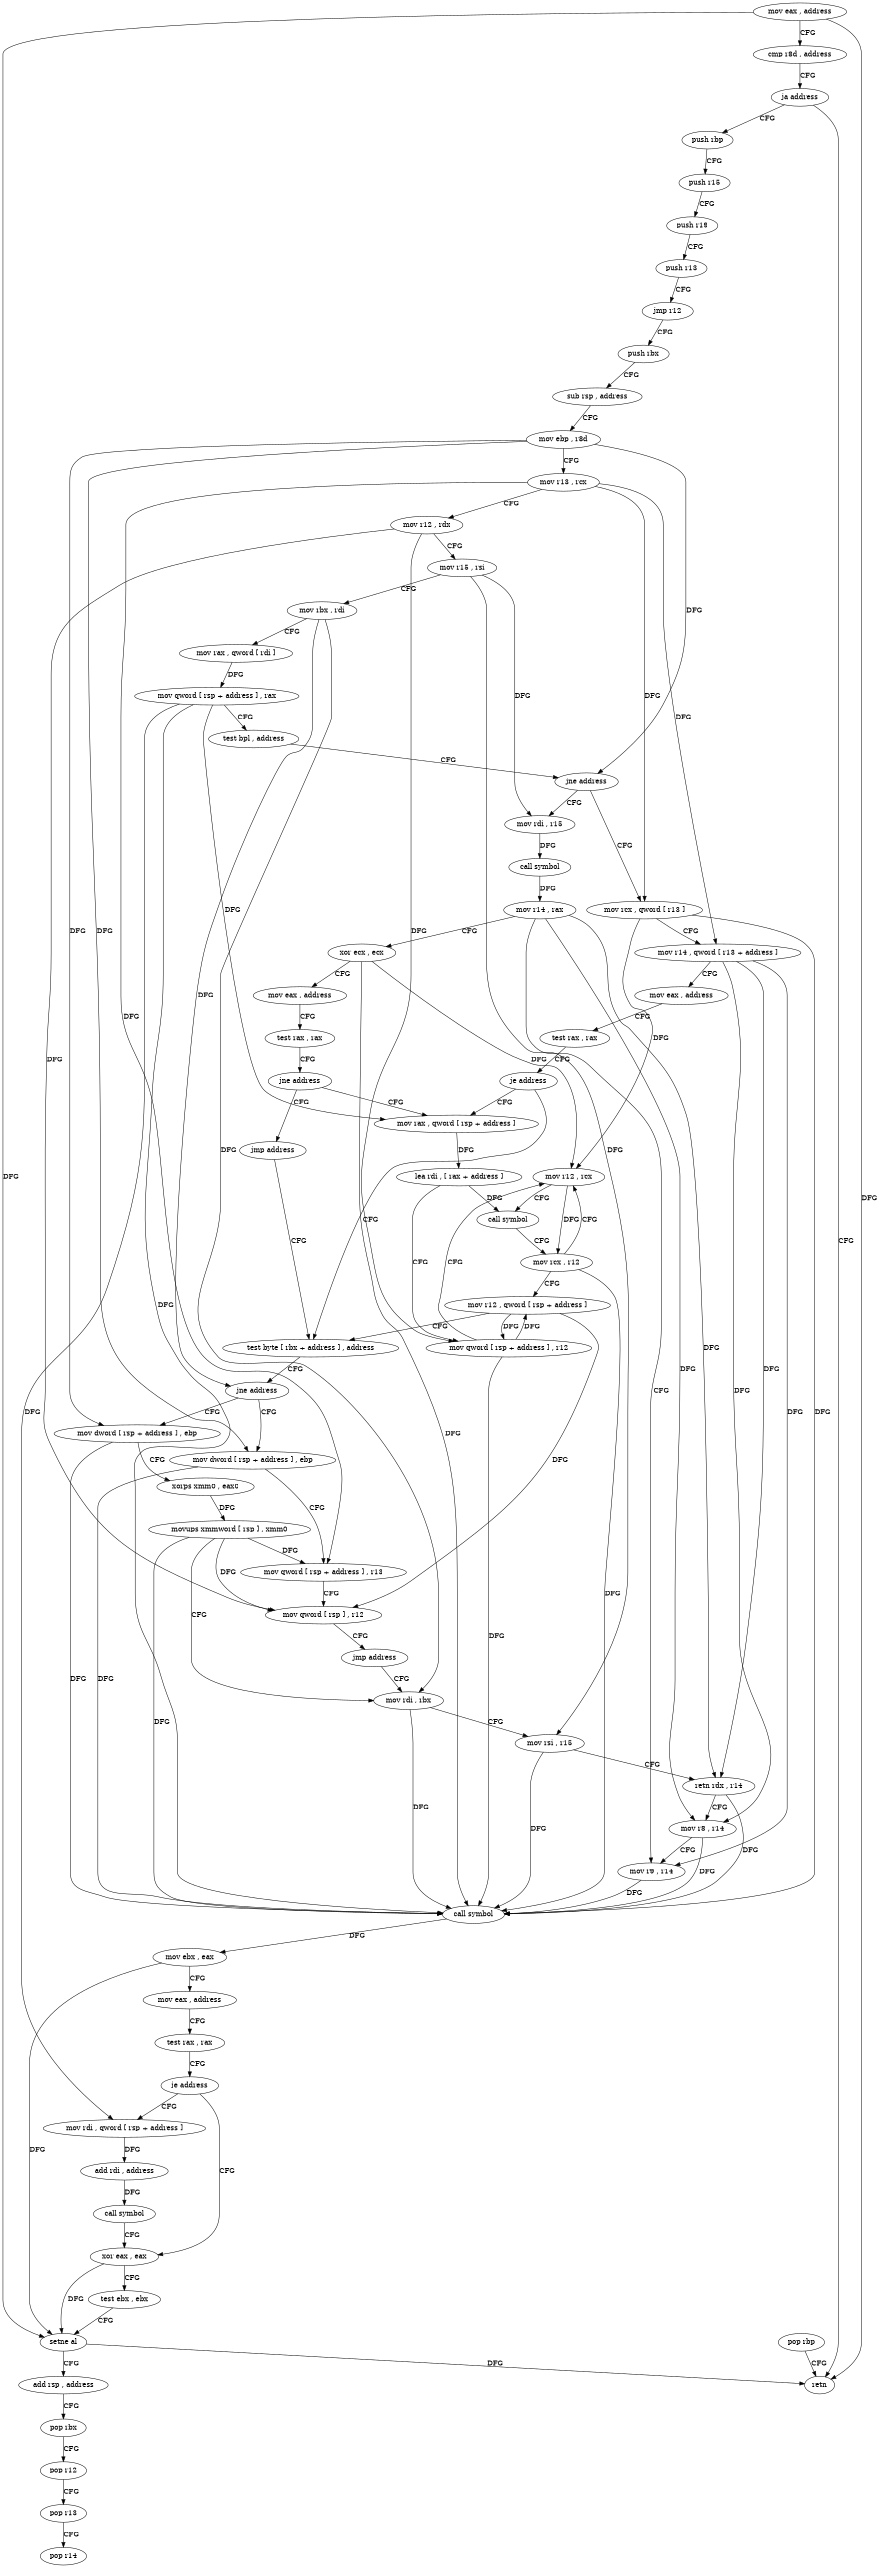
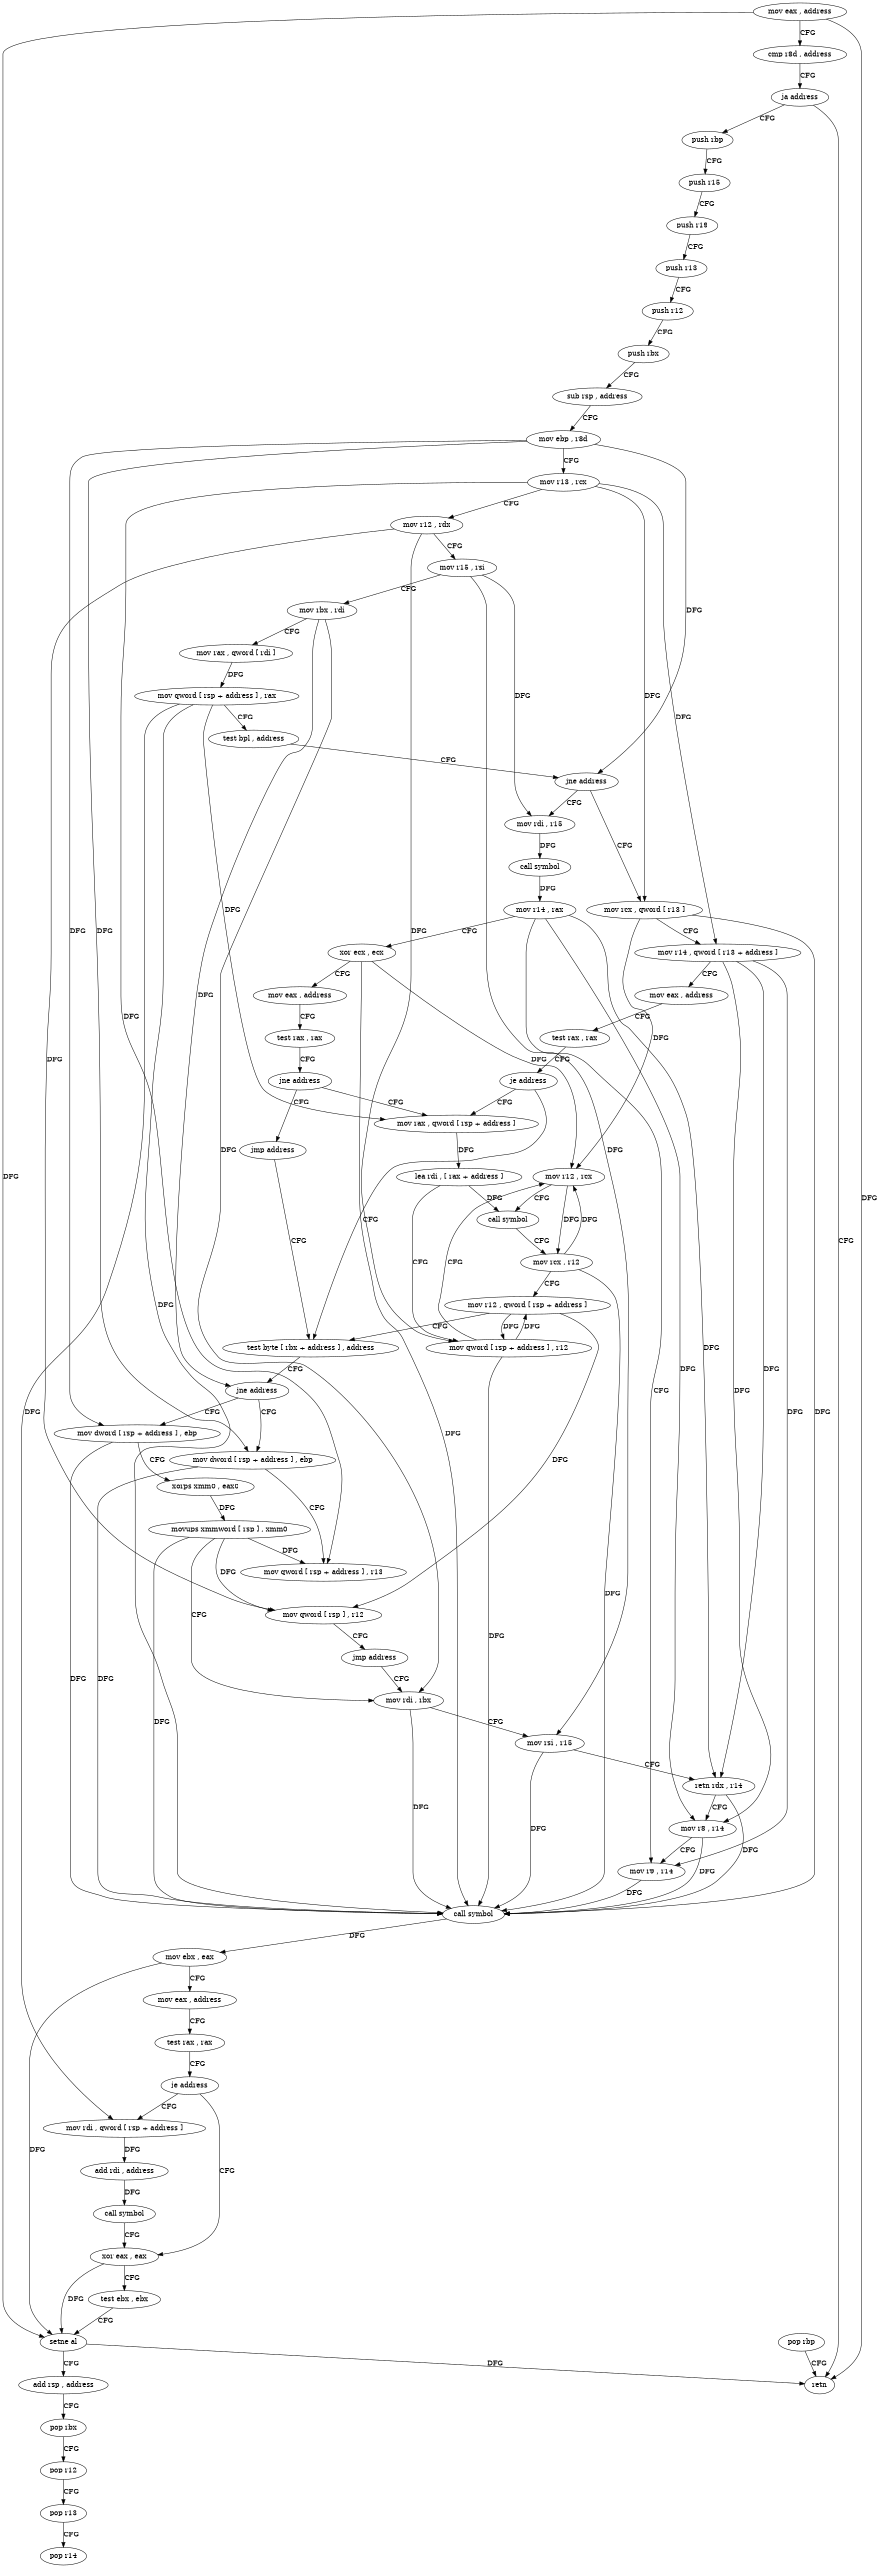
(668, 311) -> (668, 311)
(590, 1220) -> (590, 1220)
(324, 1591) -> none
